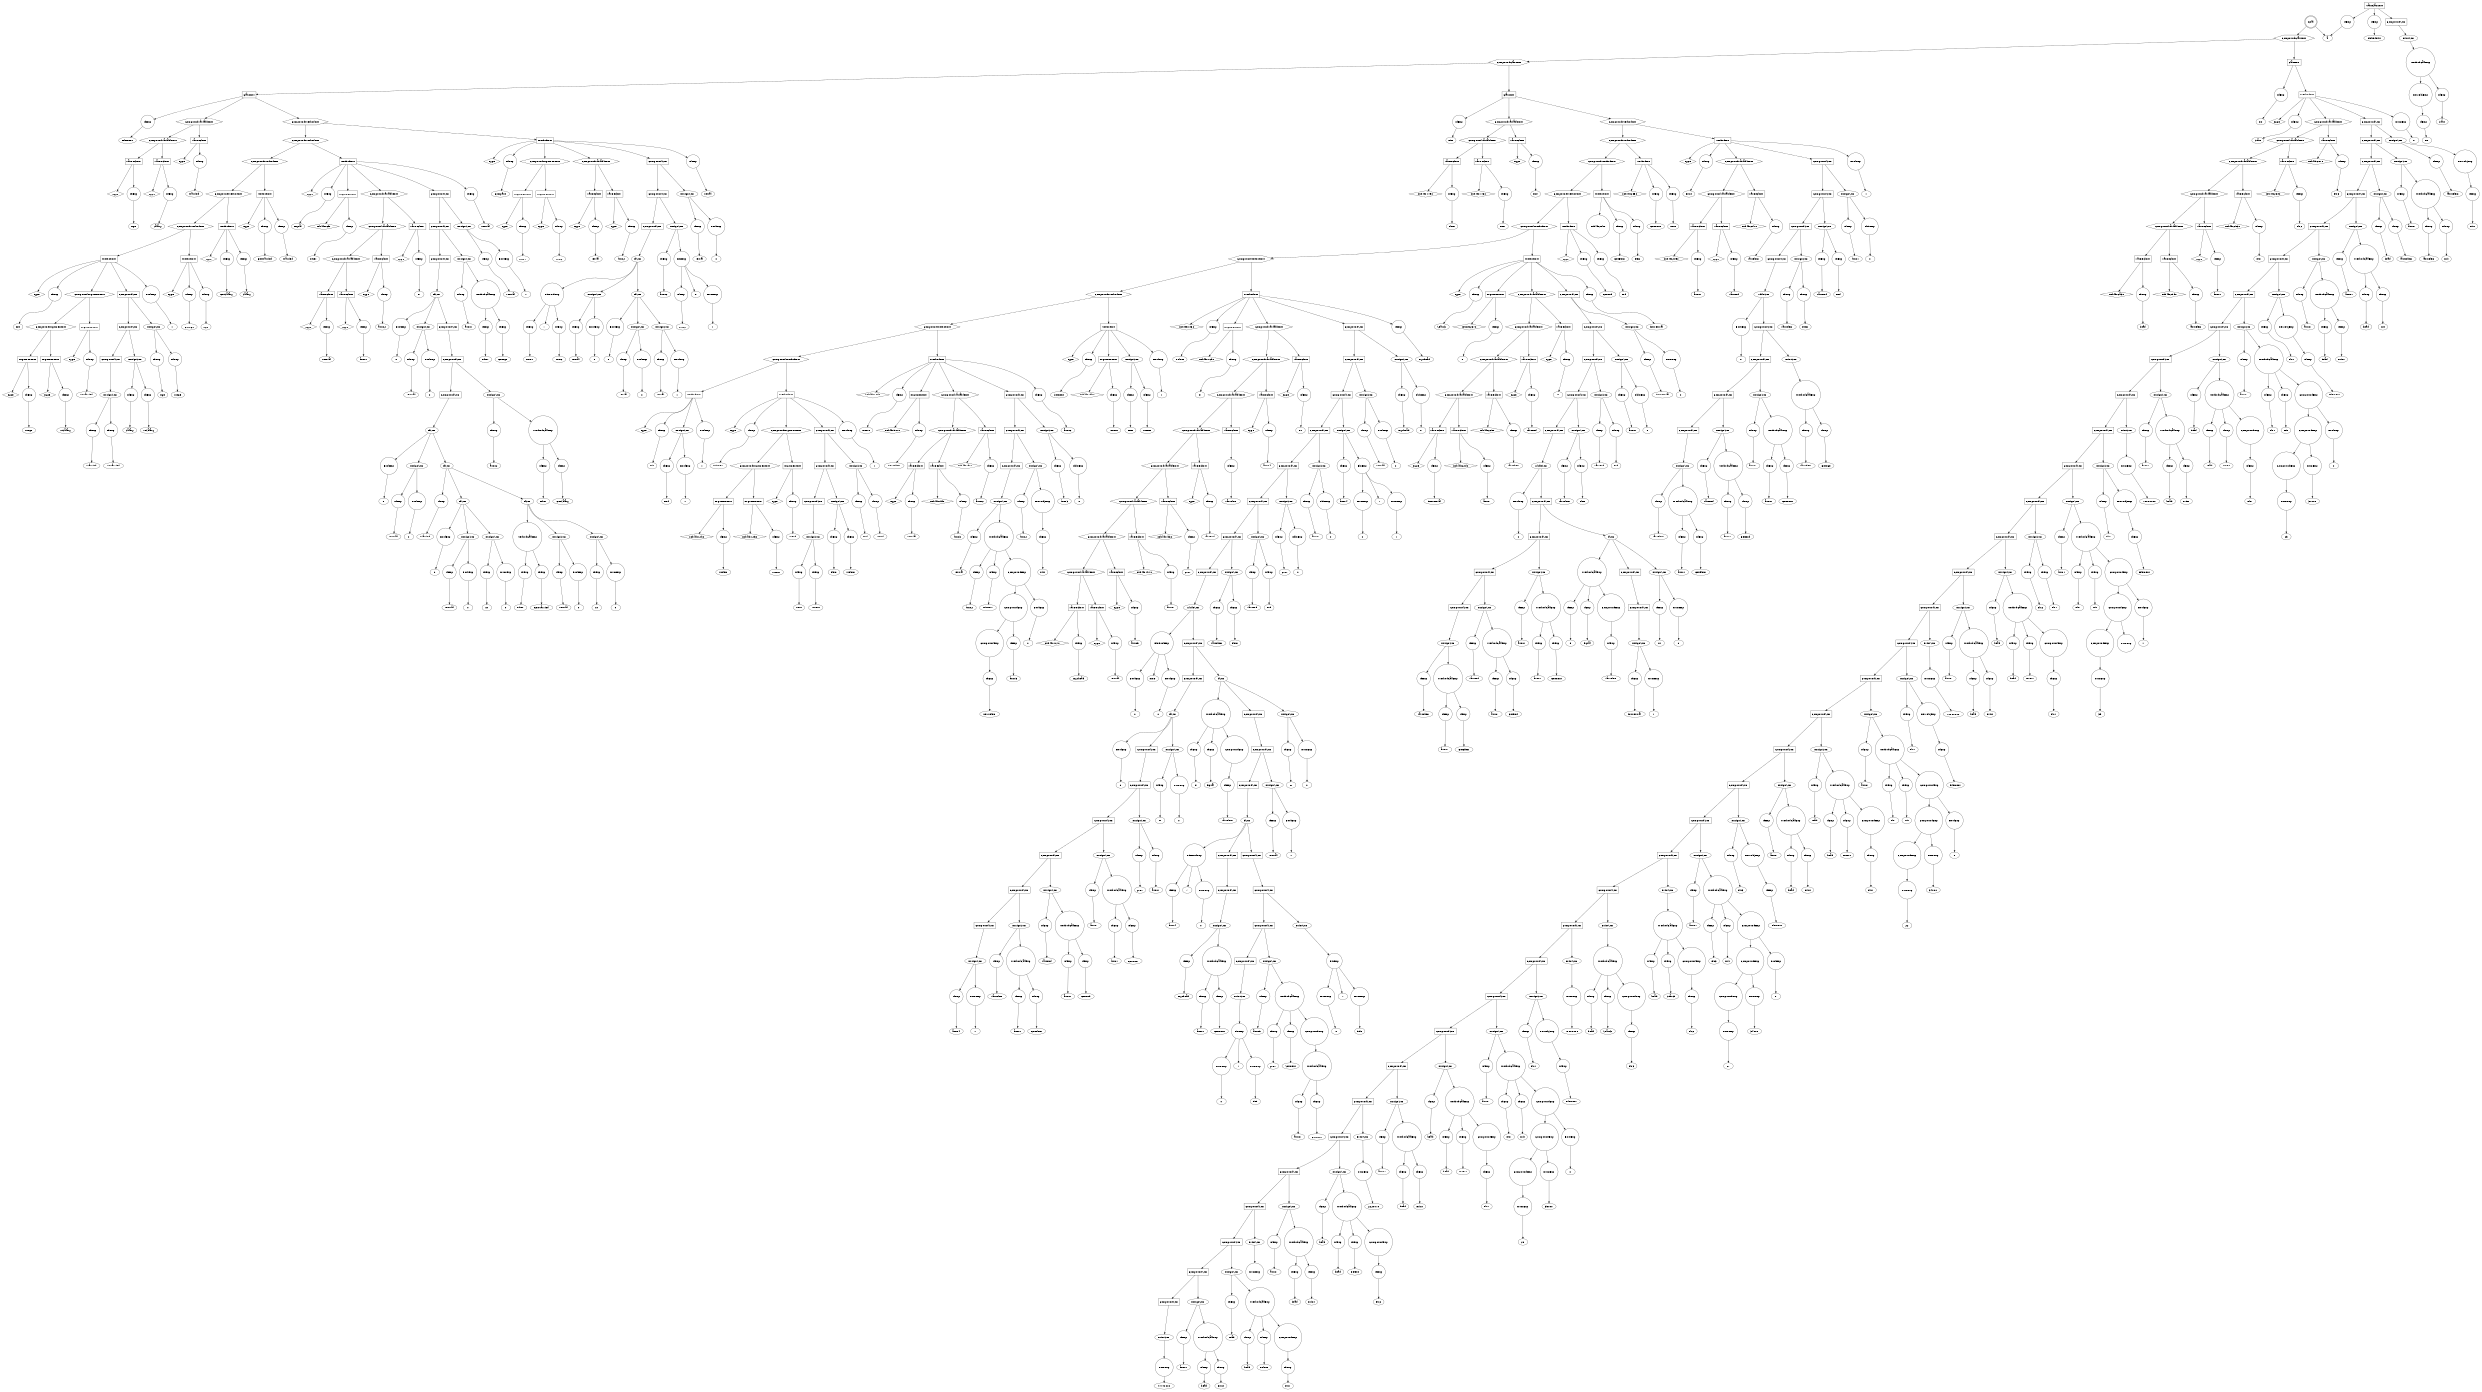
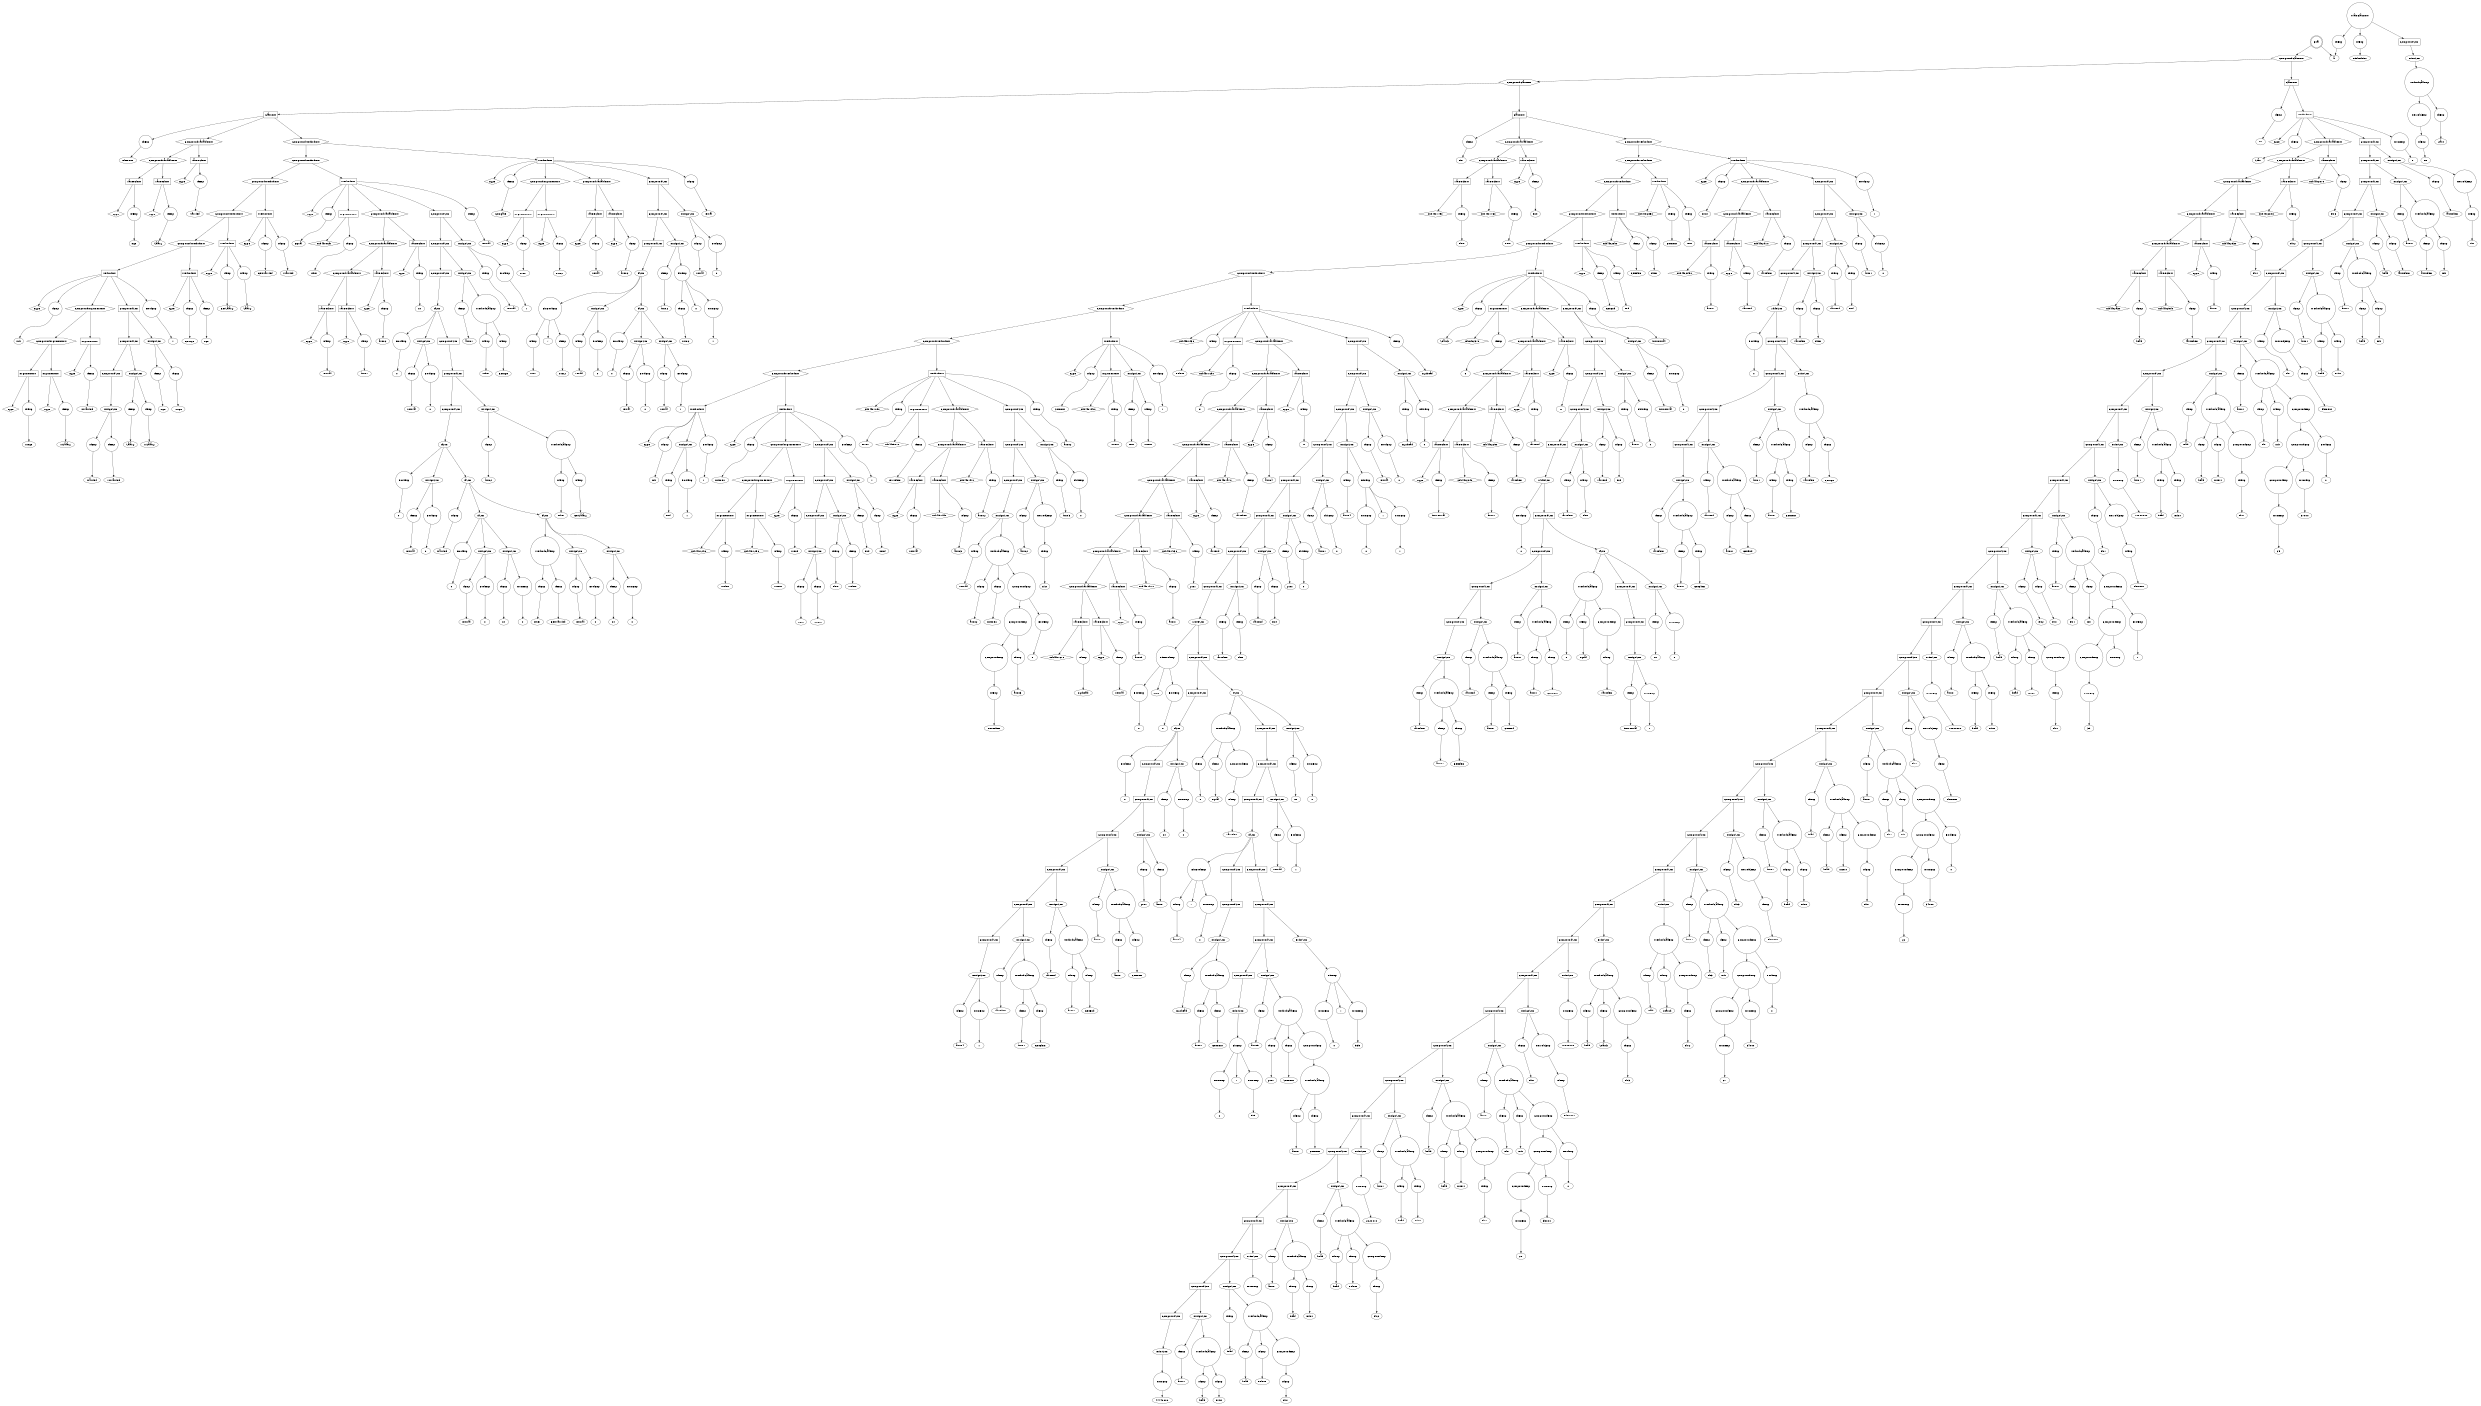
(2374, 6) -> (2360, 16)
(1598, 226) -> (1610, 244)
none -> (1224, 480)
